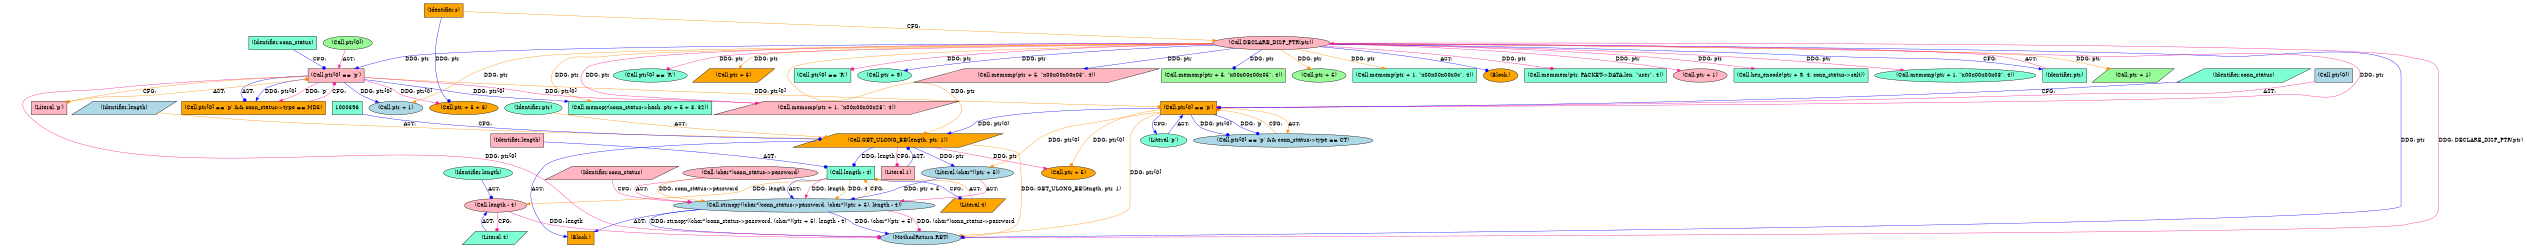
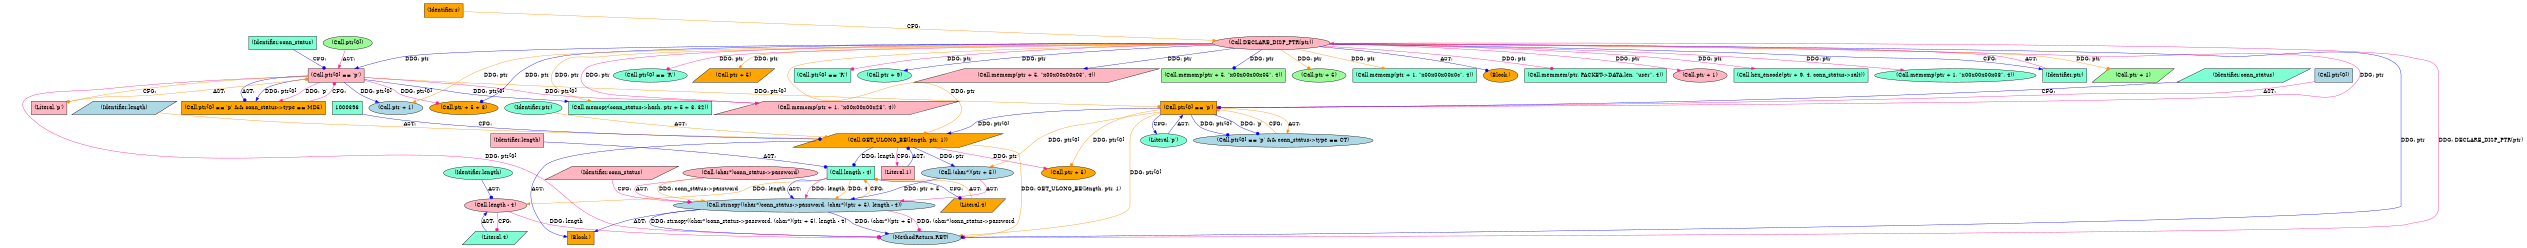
(435, 60) -> (841, 46)
(897, 155) -> (897, 155)
(967, 173) -> (967, 173)
